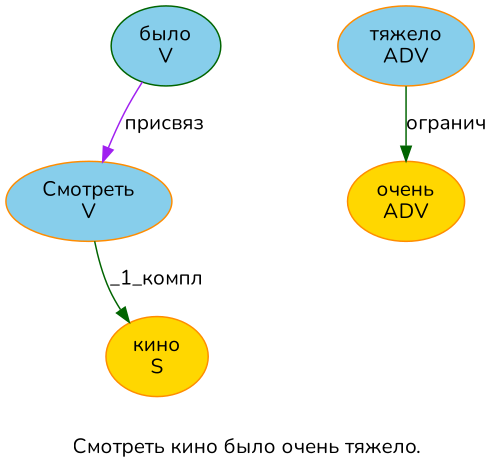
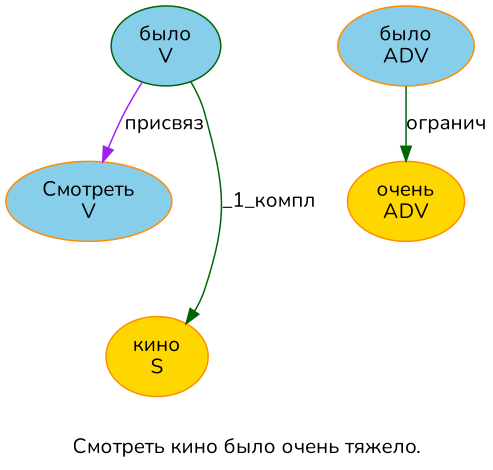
(406, 46) -> (406, 46)
(104, 277) -> (221, 196)
